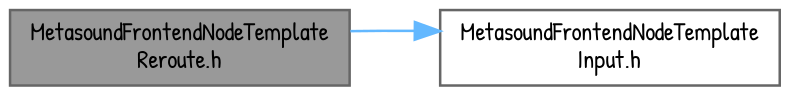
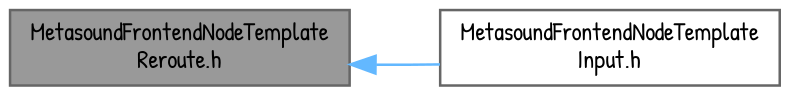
(382, 31) -> (408, 65)
